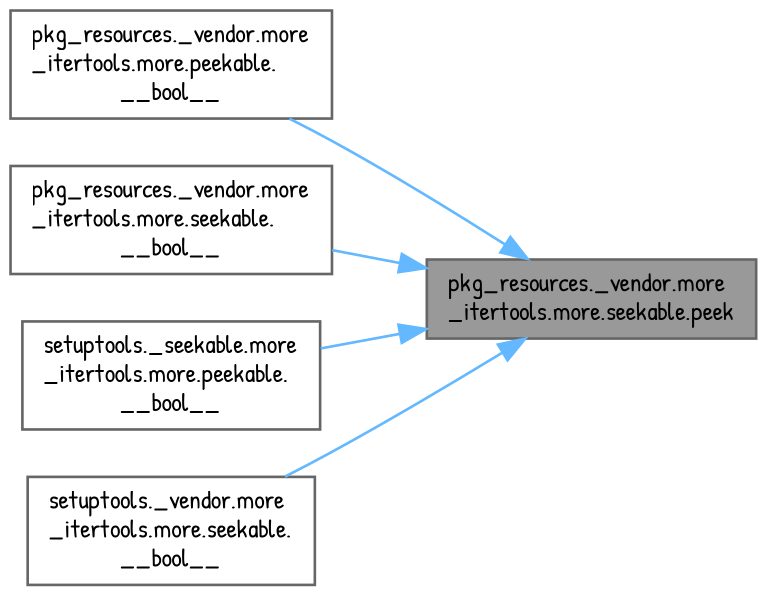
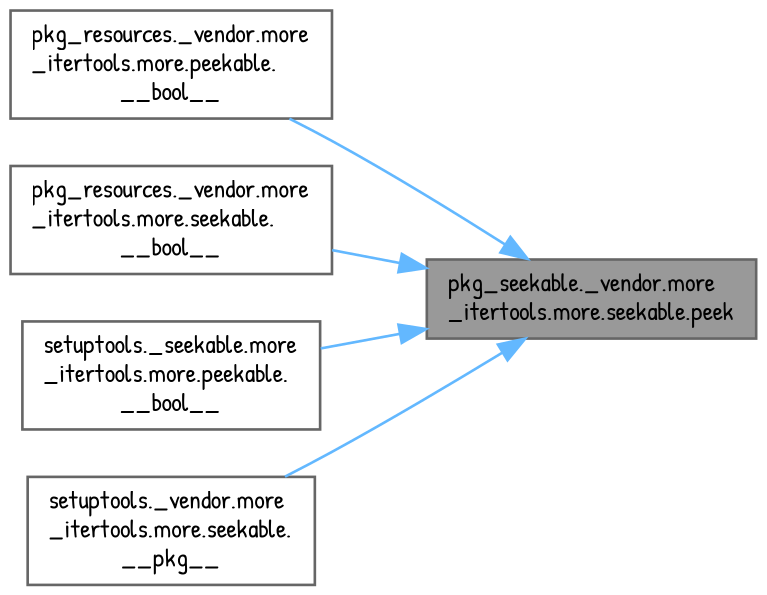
(591, 299) -> (591, 299)
(171, 531) -> (171, 531)
